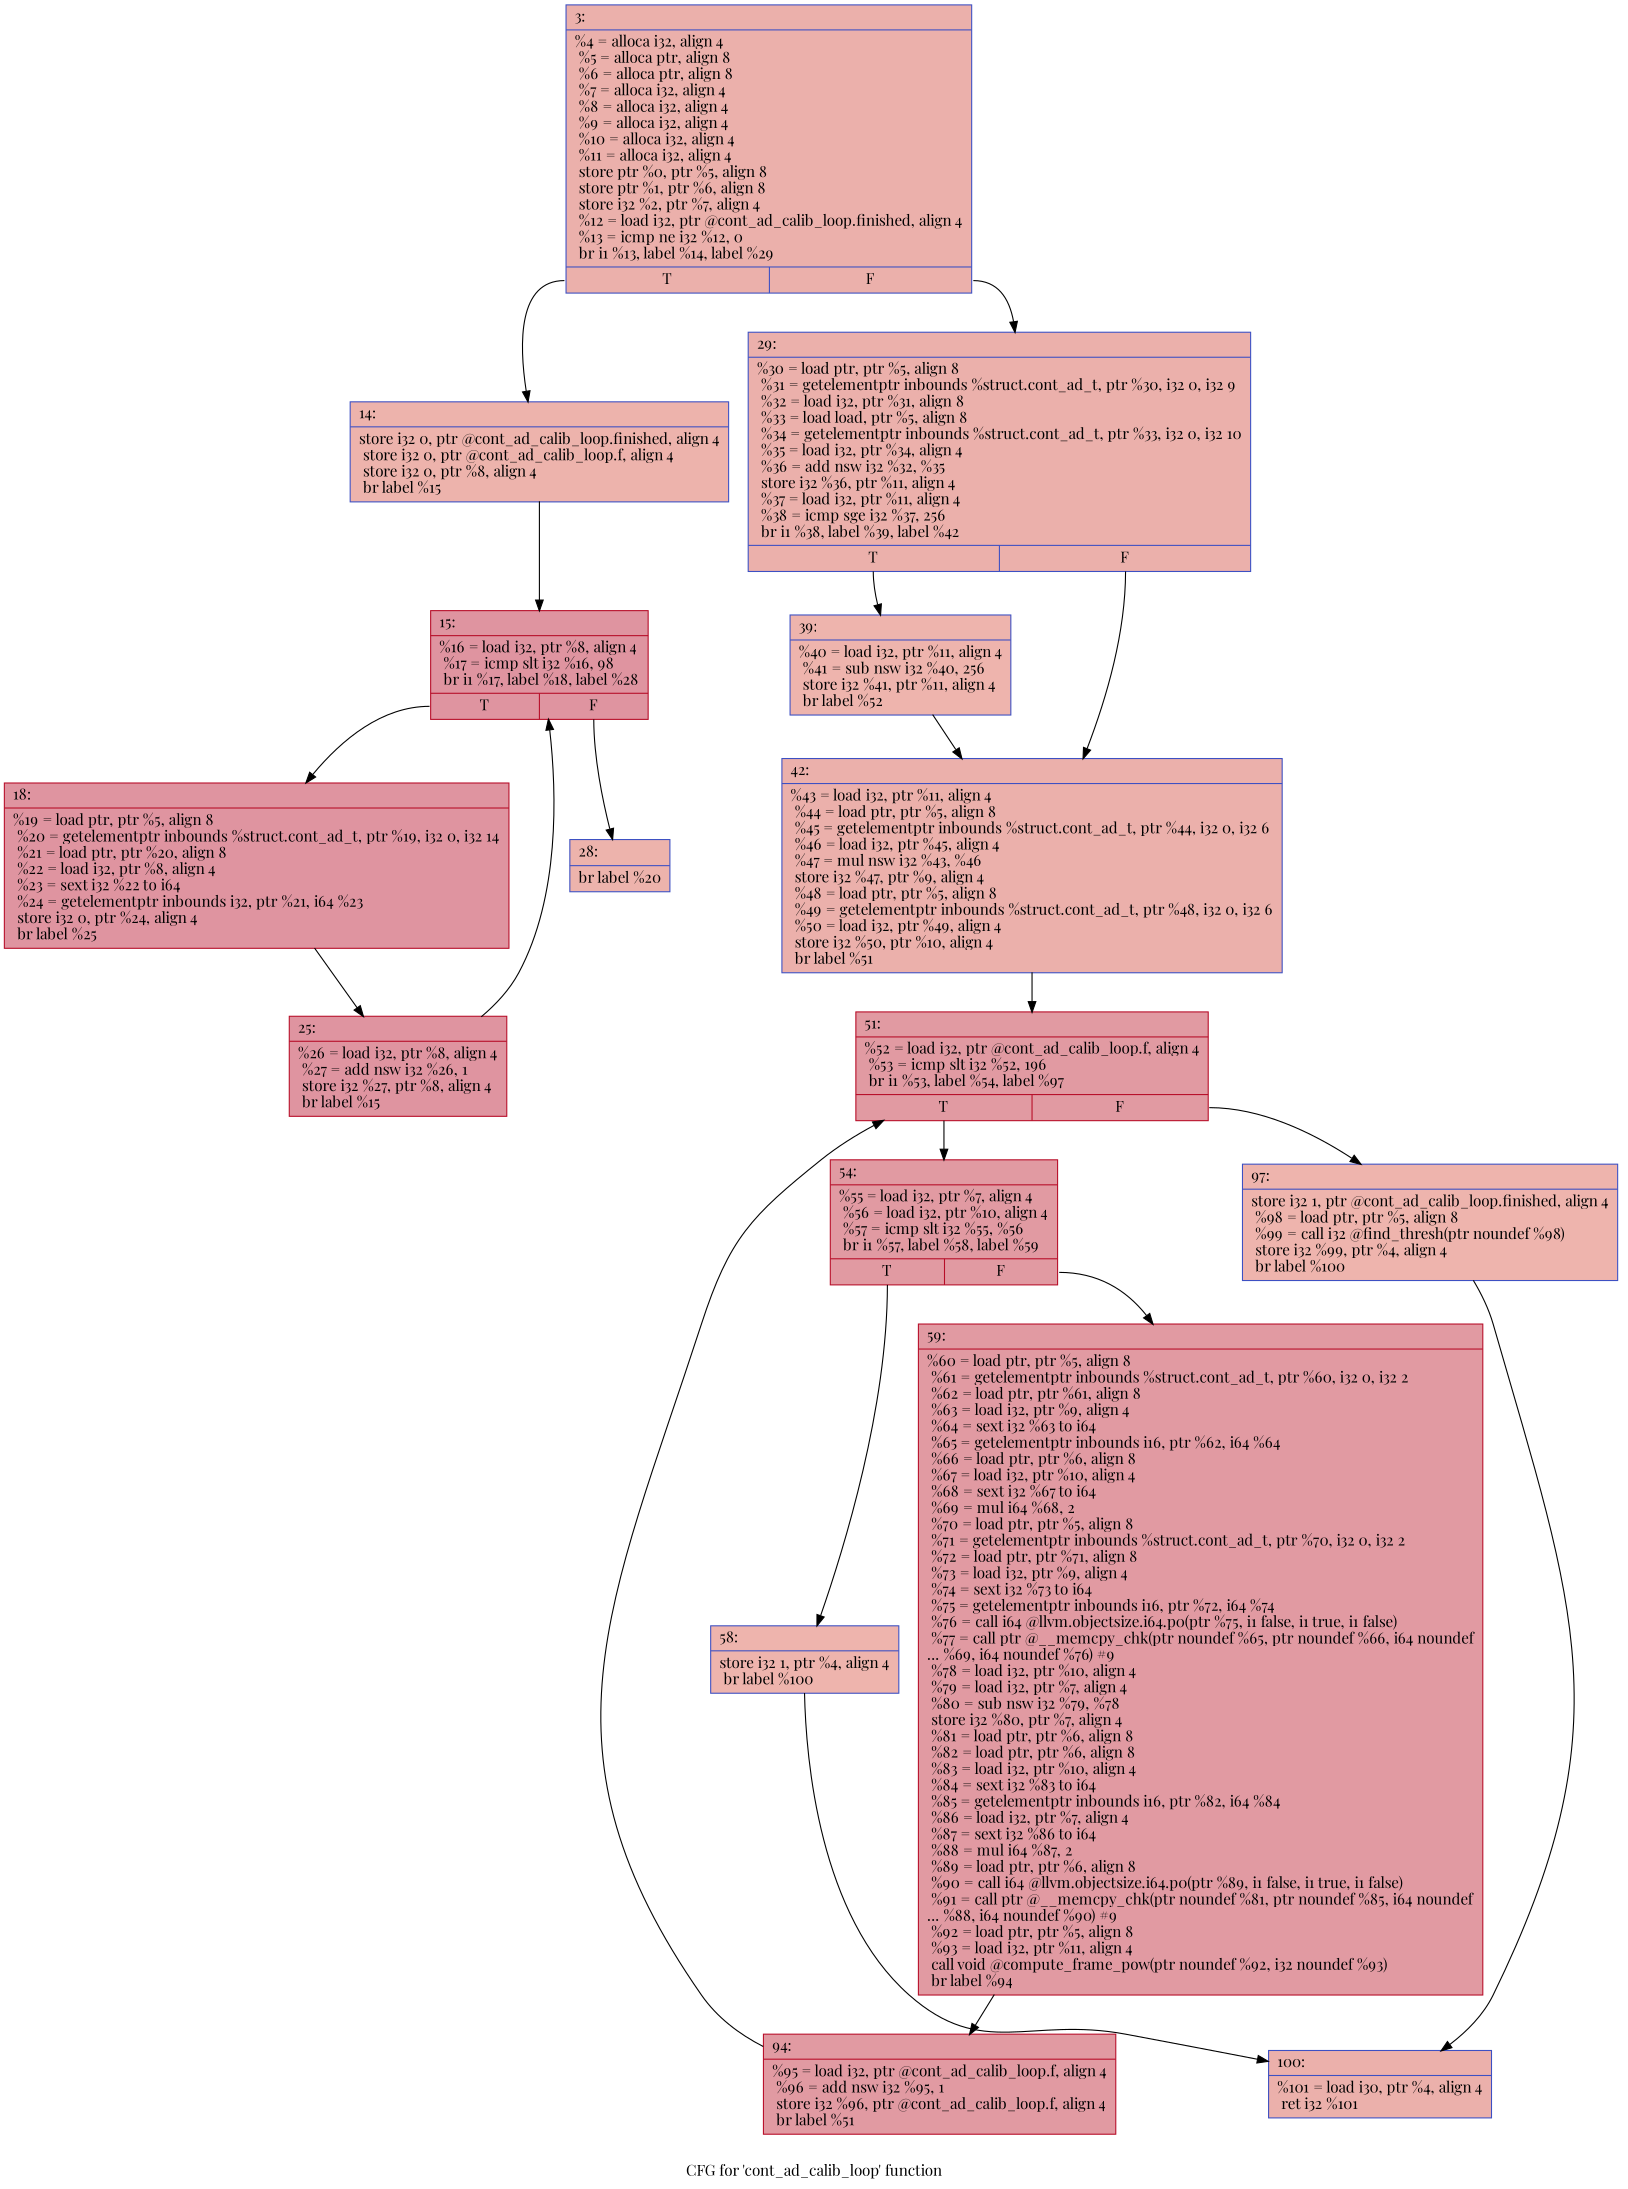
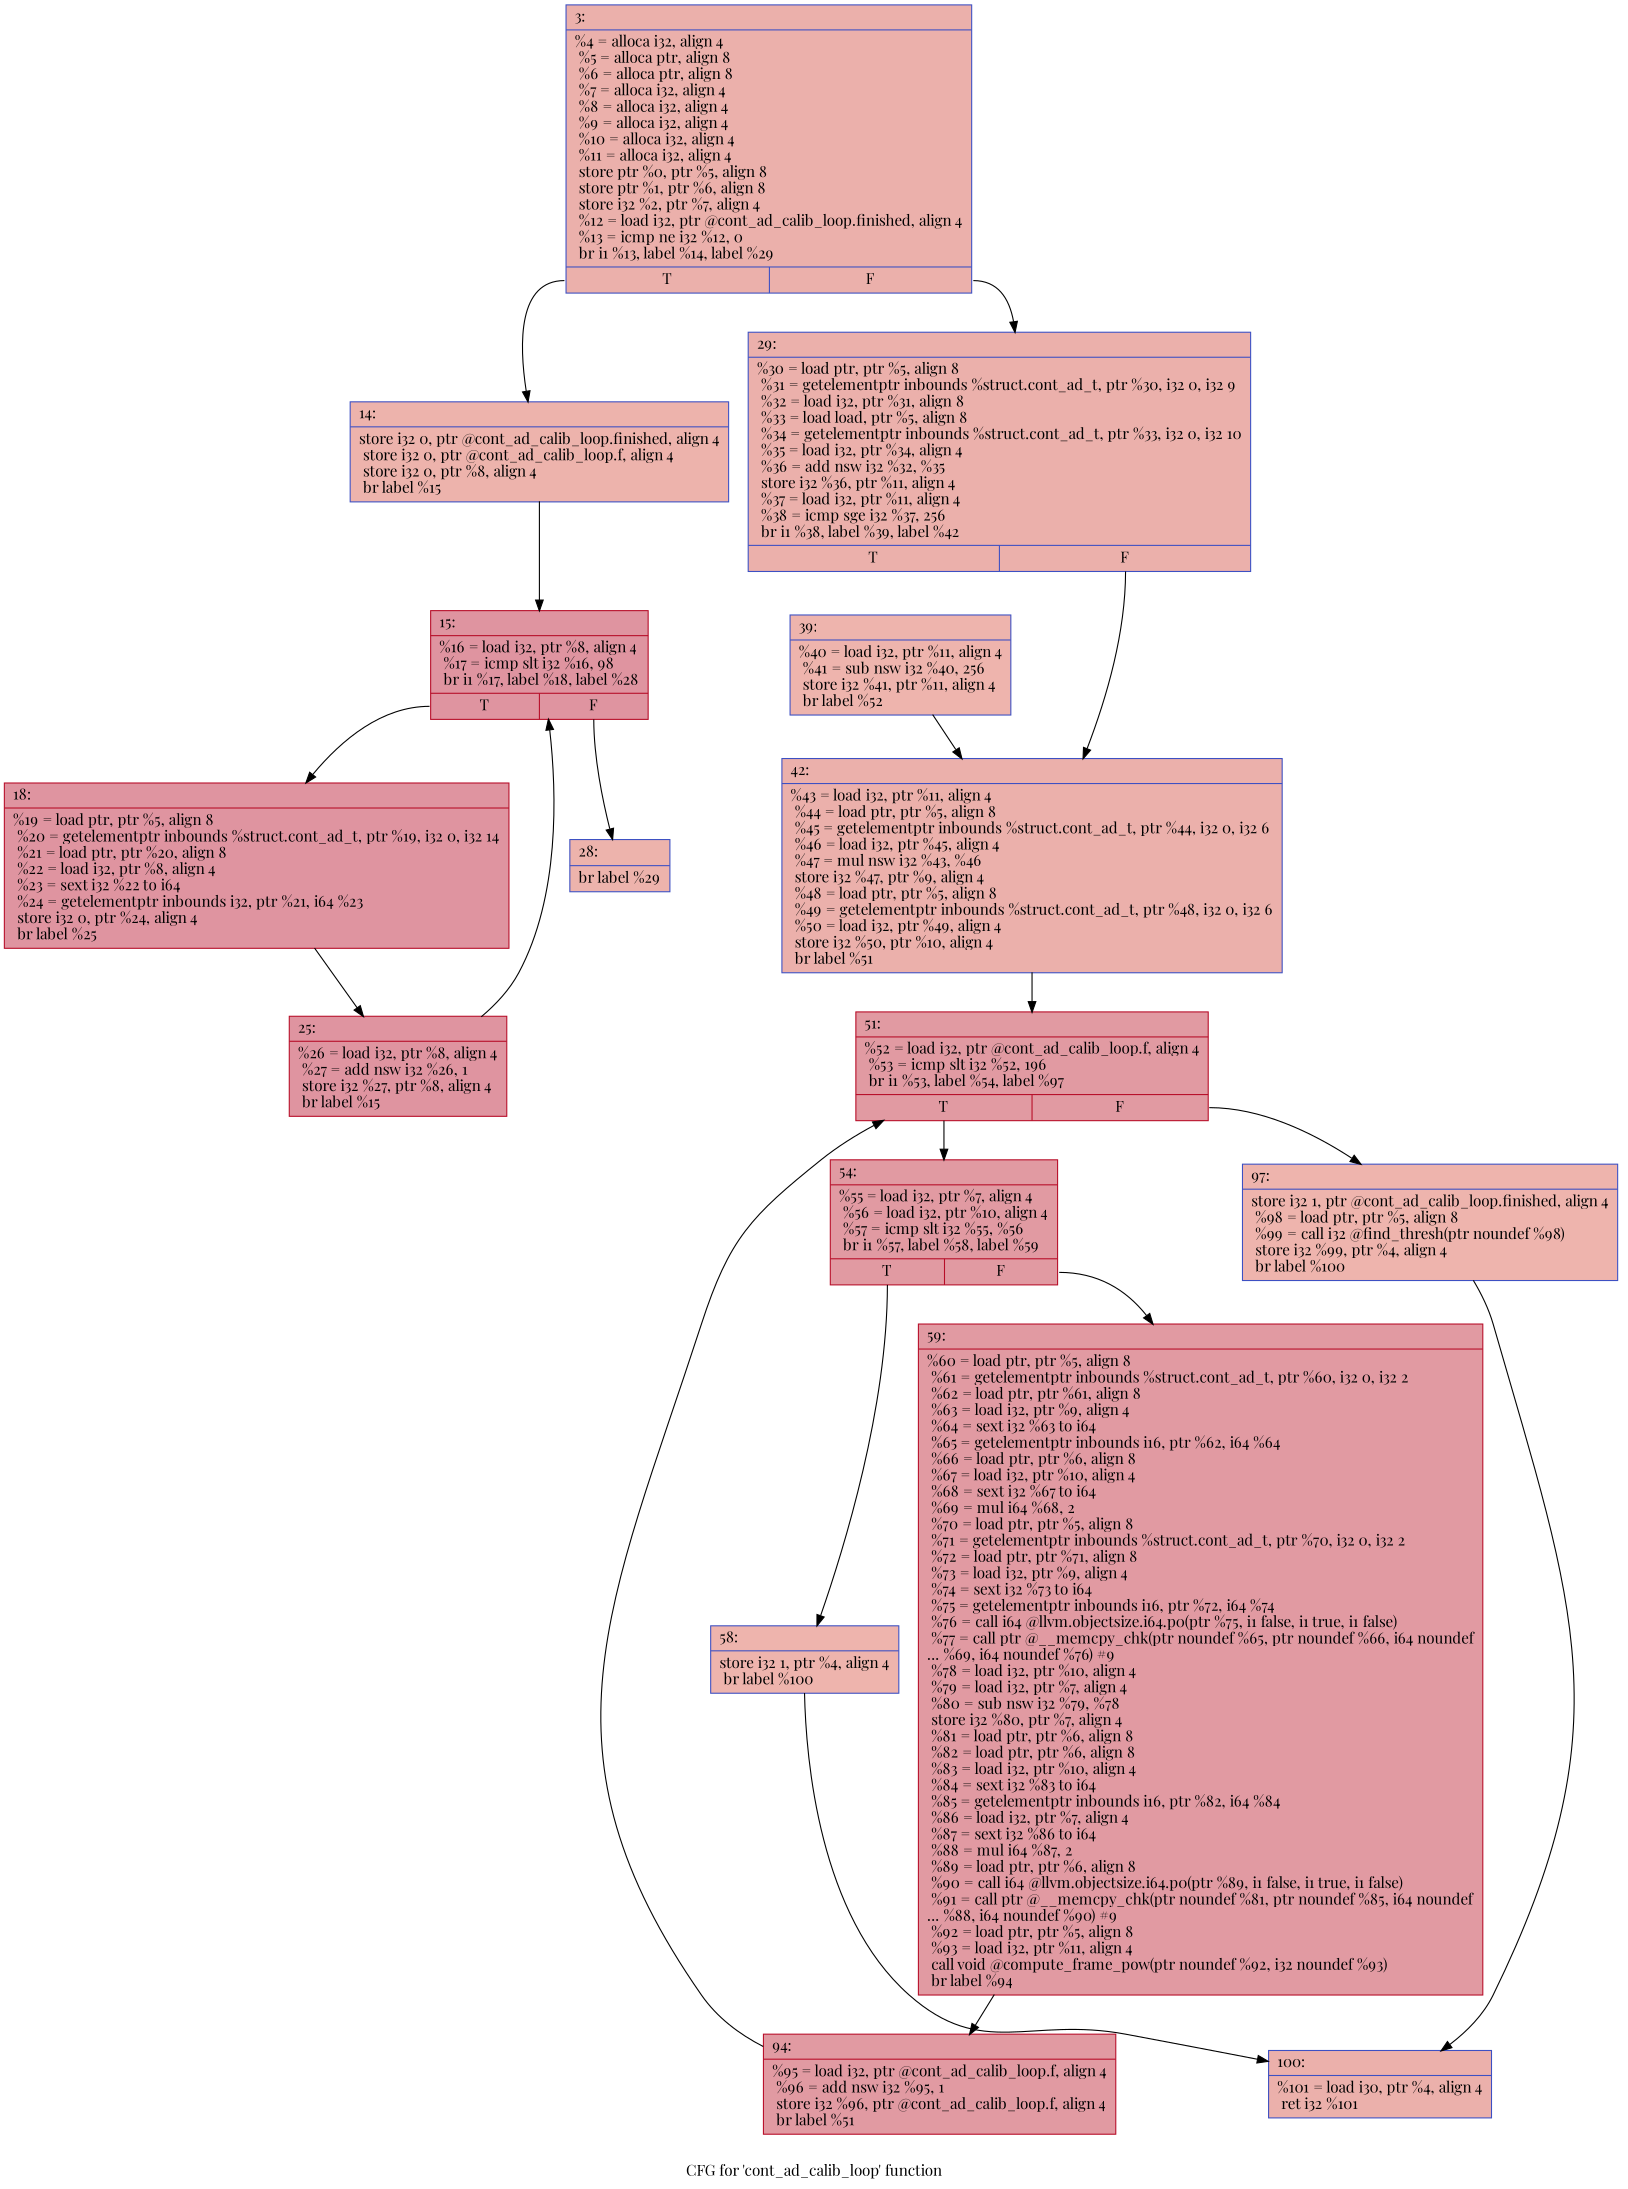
(874, 588) -> none
(620, 878) -> (620, 878)
